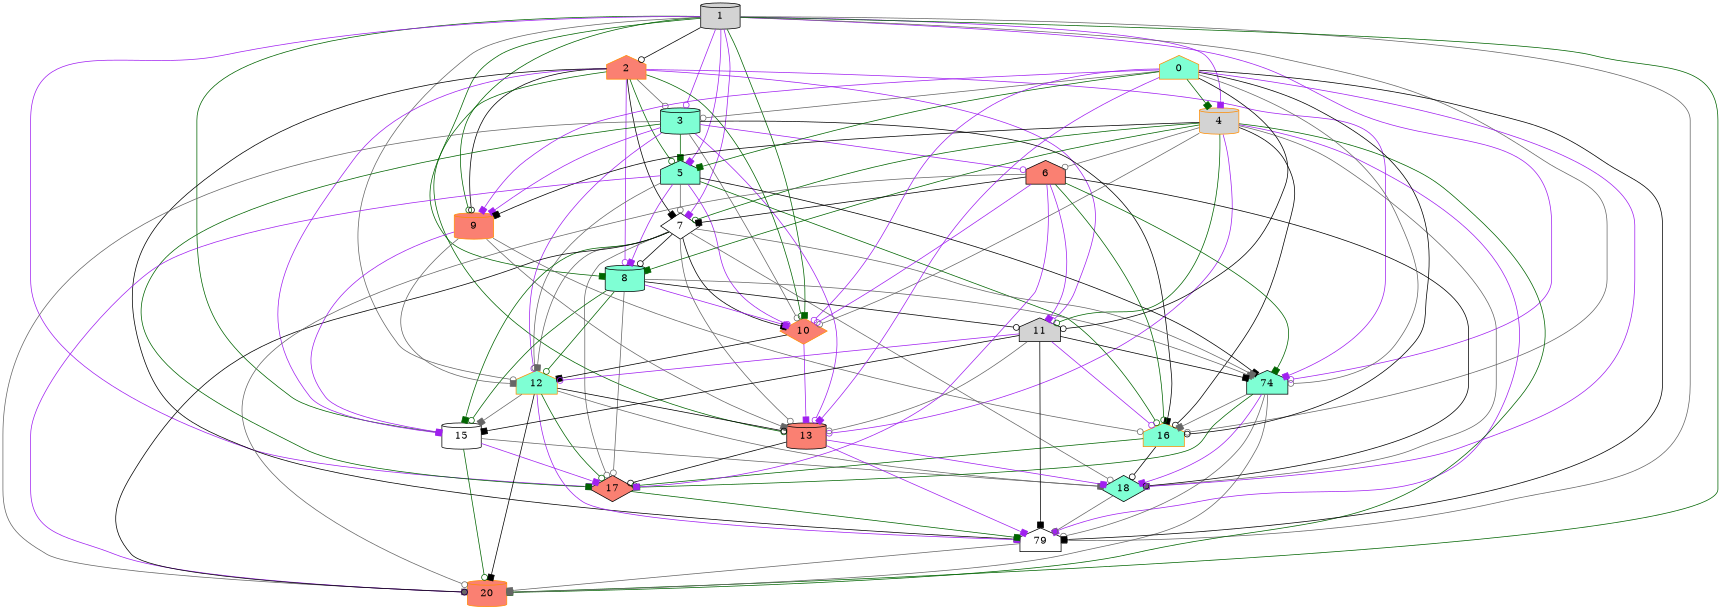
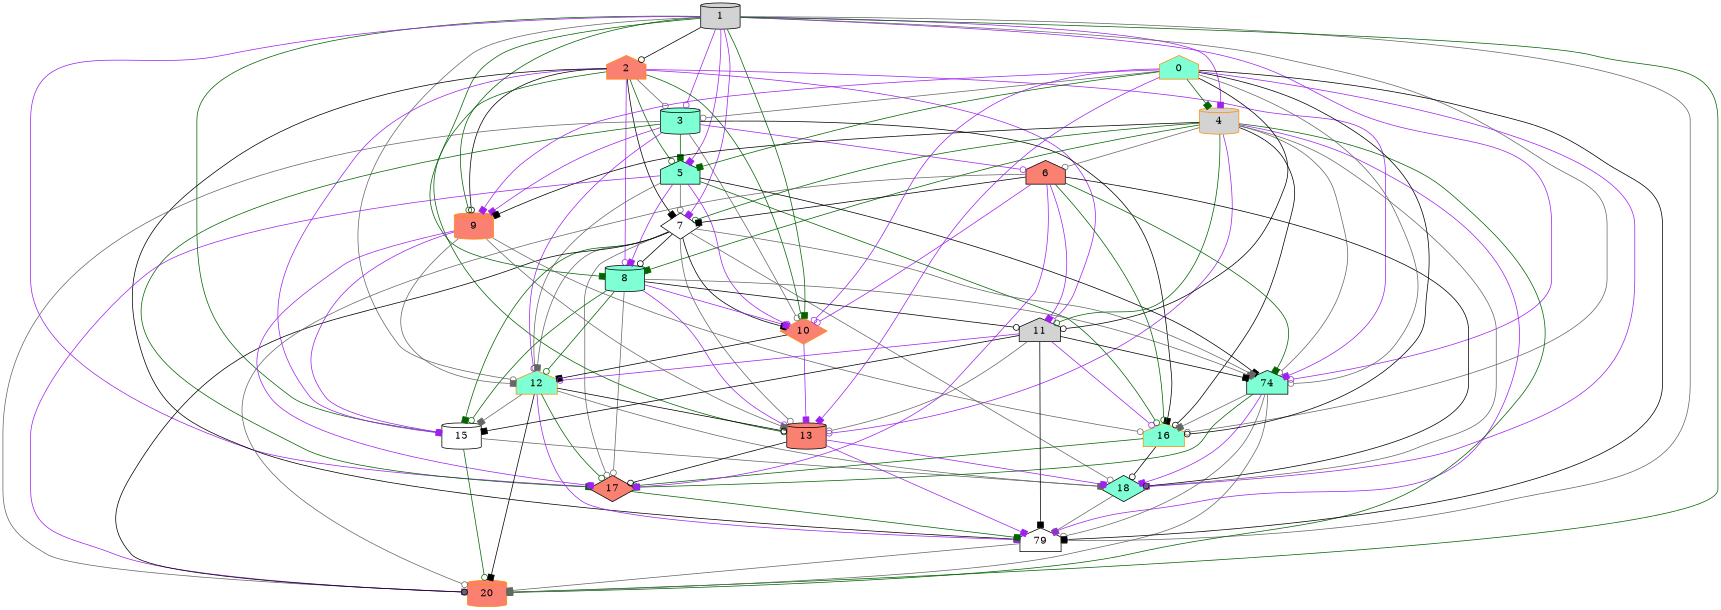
(1014, 234) -> (1344, 231)
(810, 267) -> (710, 360)
(316, 338) -> (316, 338)
(536, 462) -> (287, 411)
